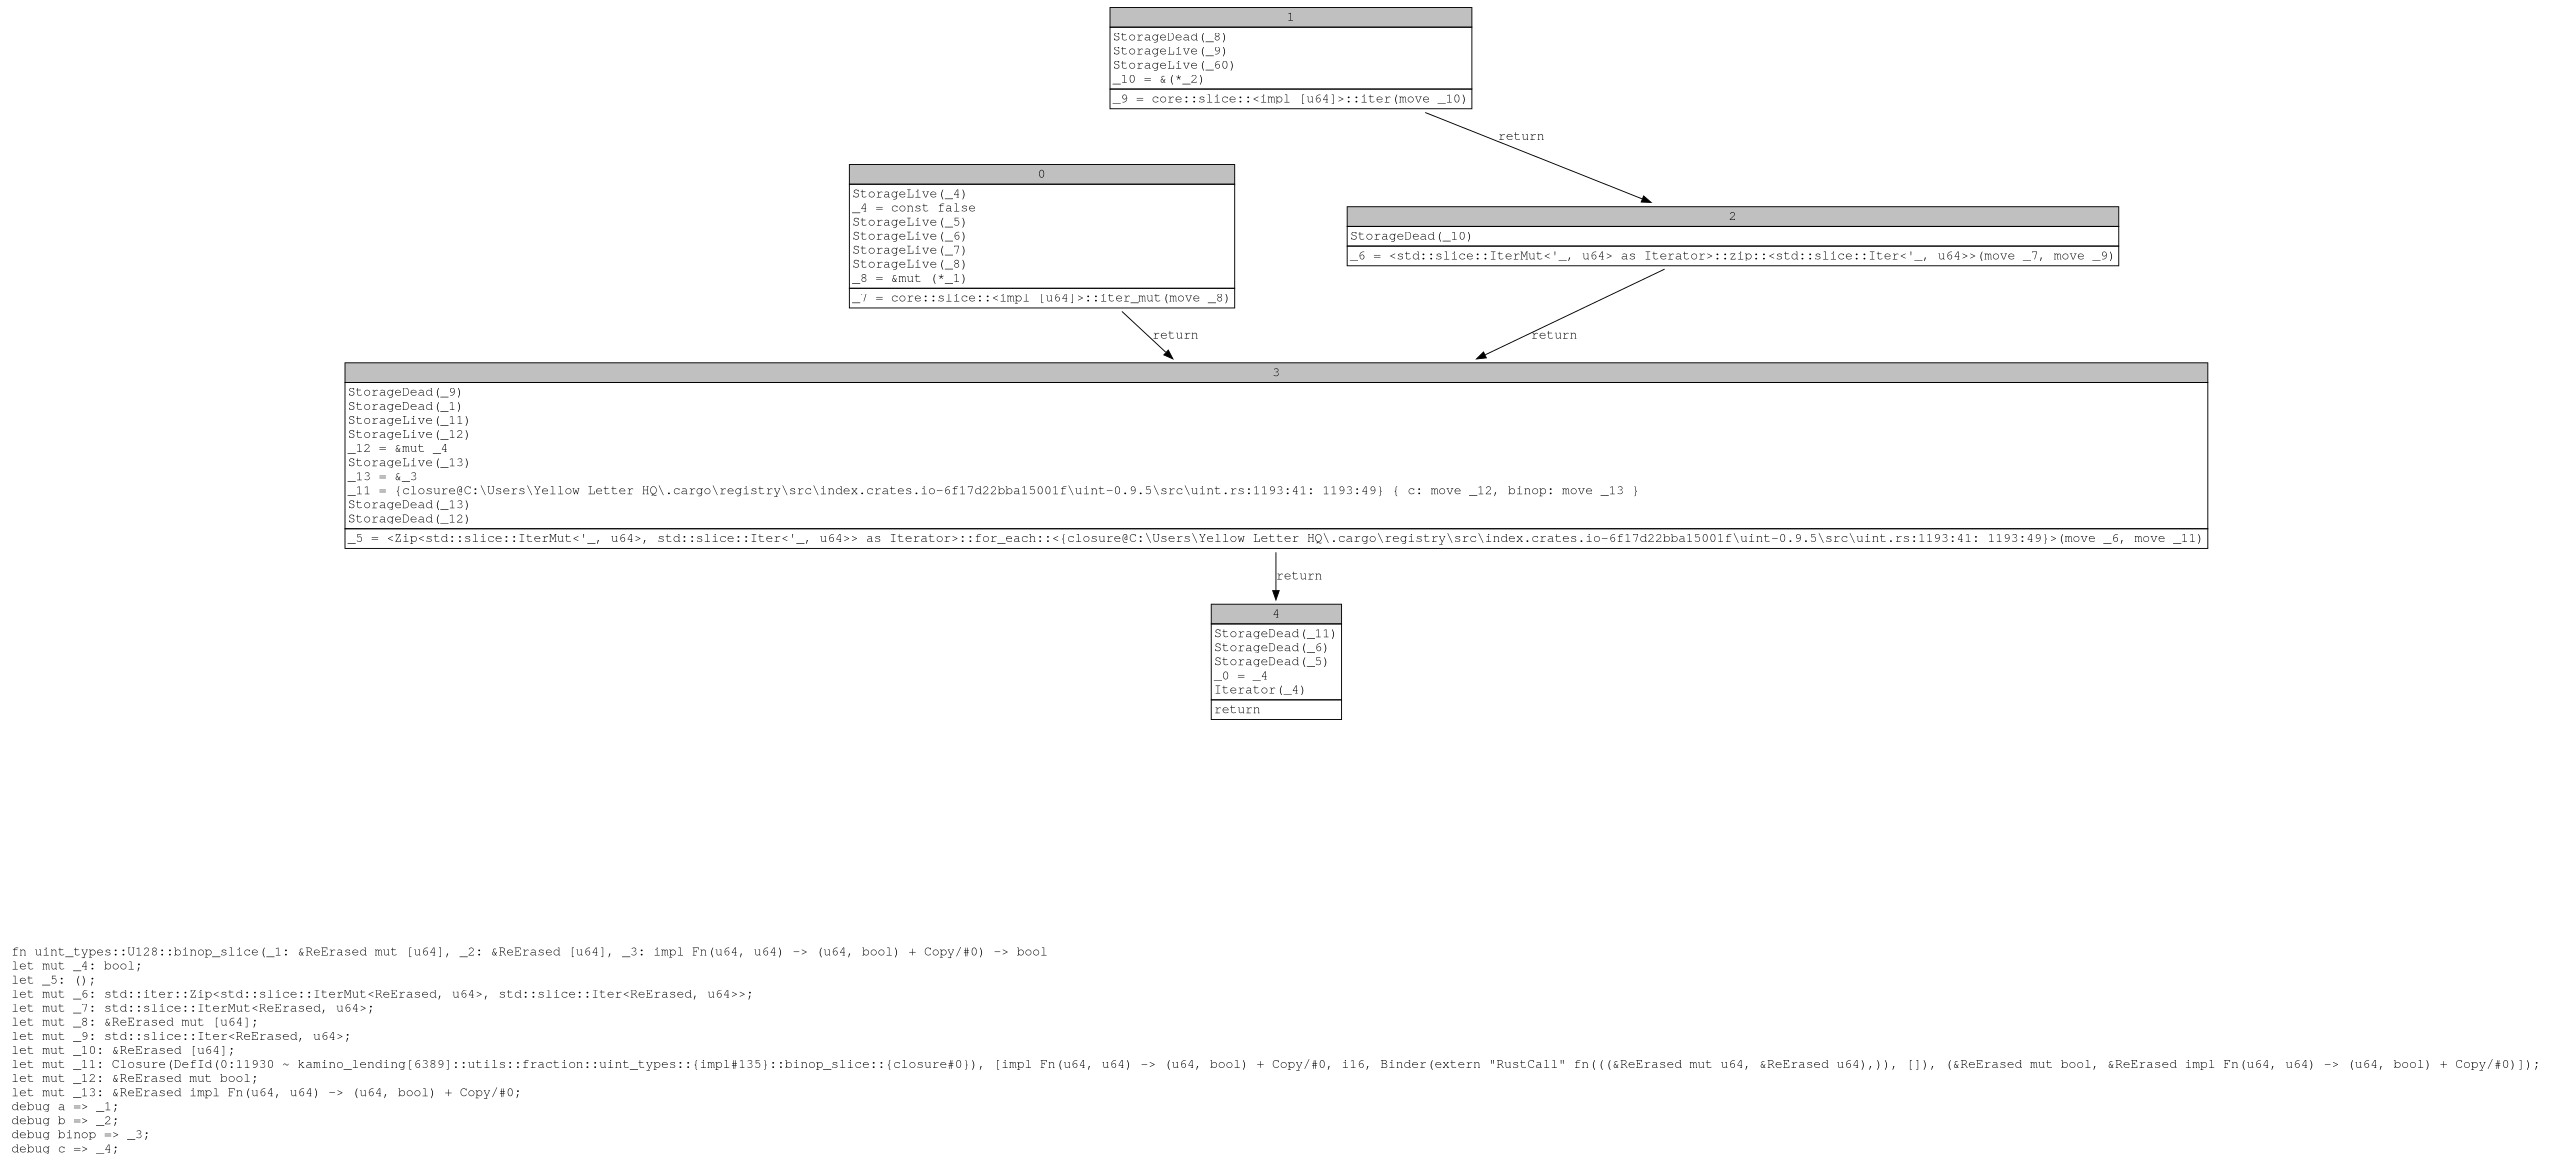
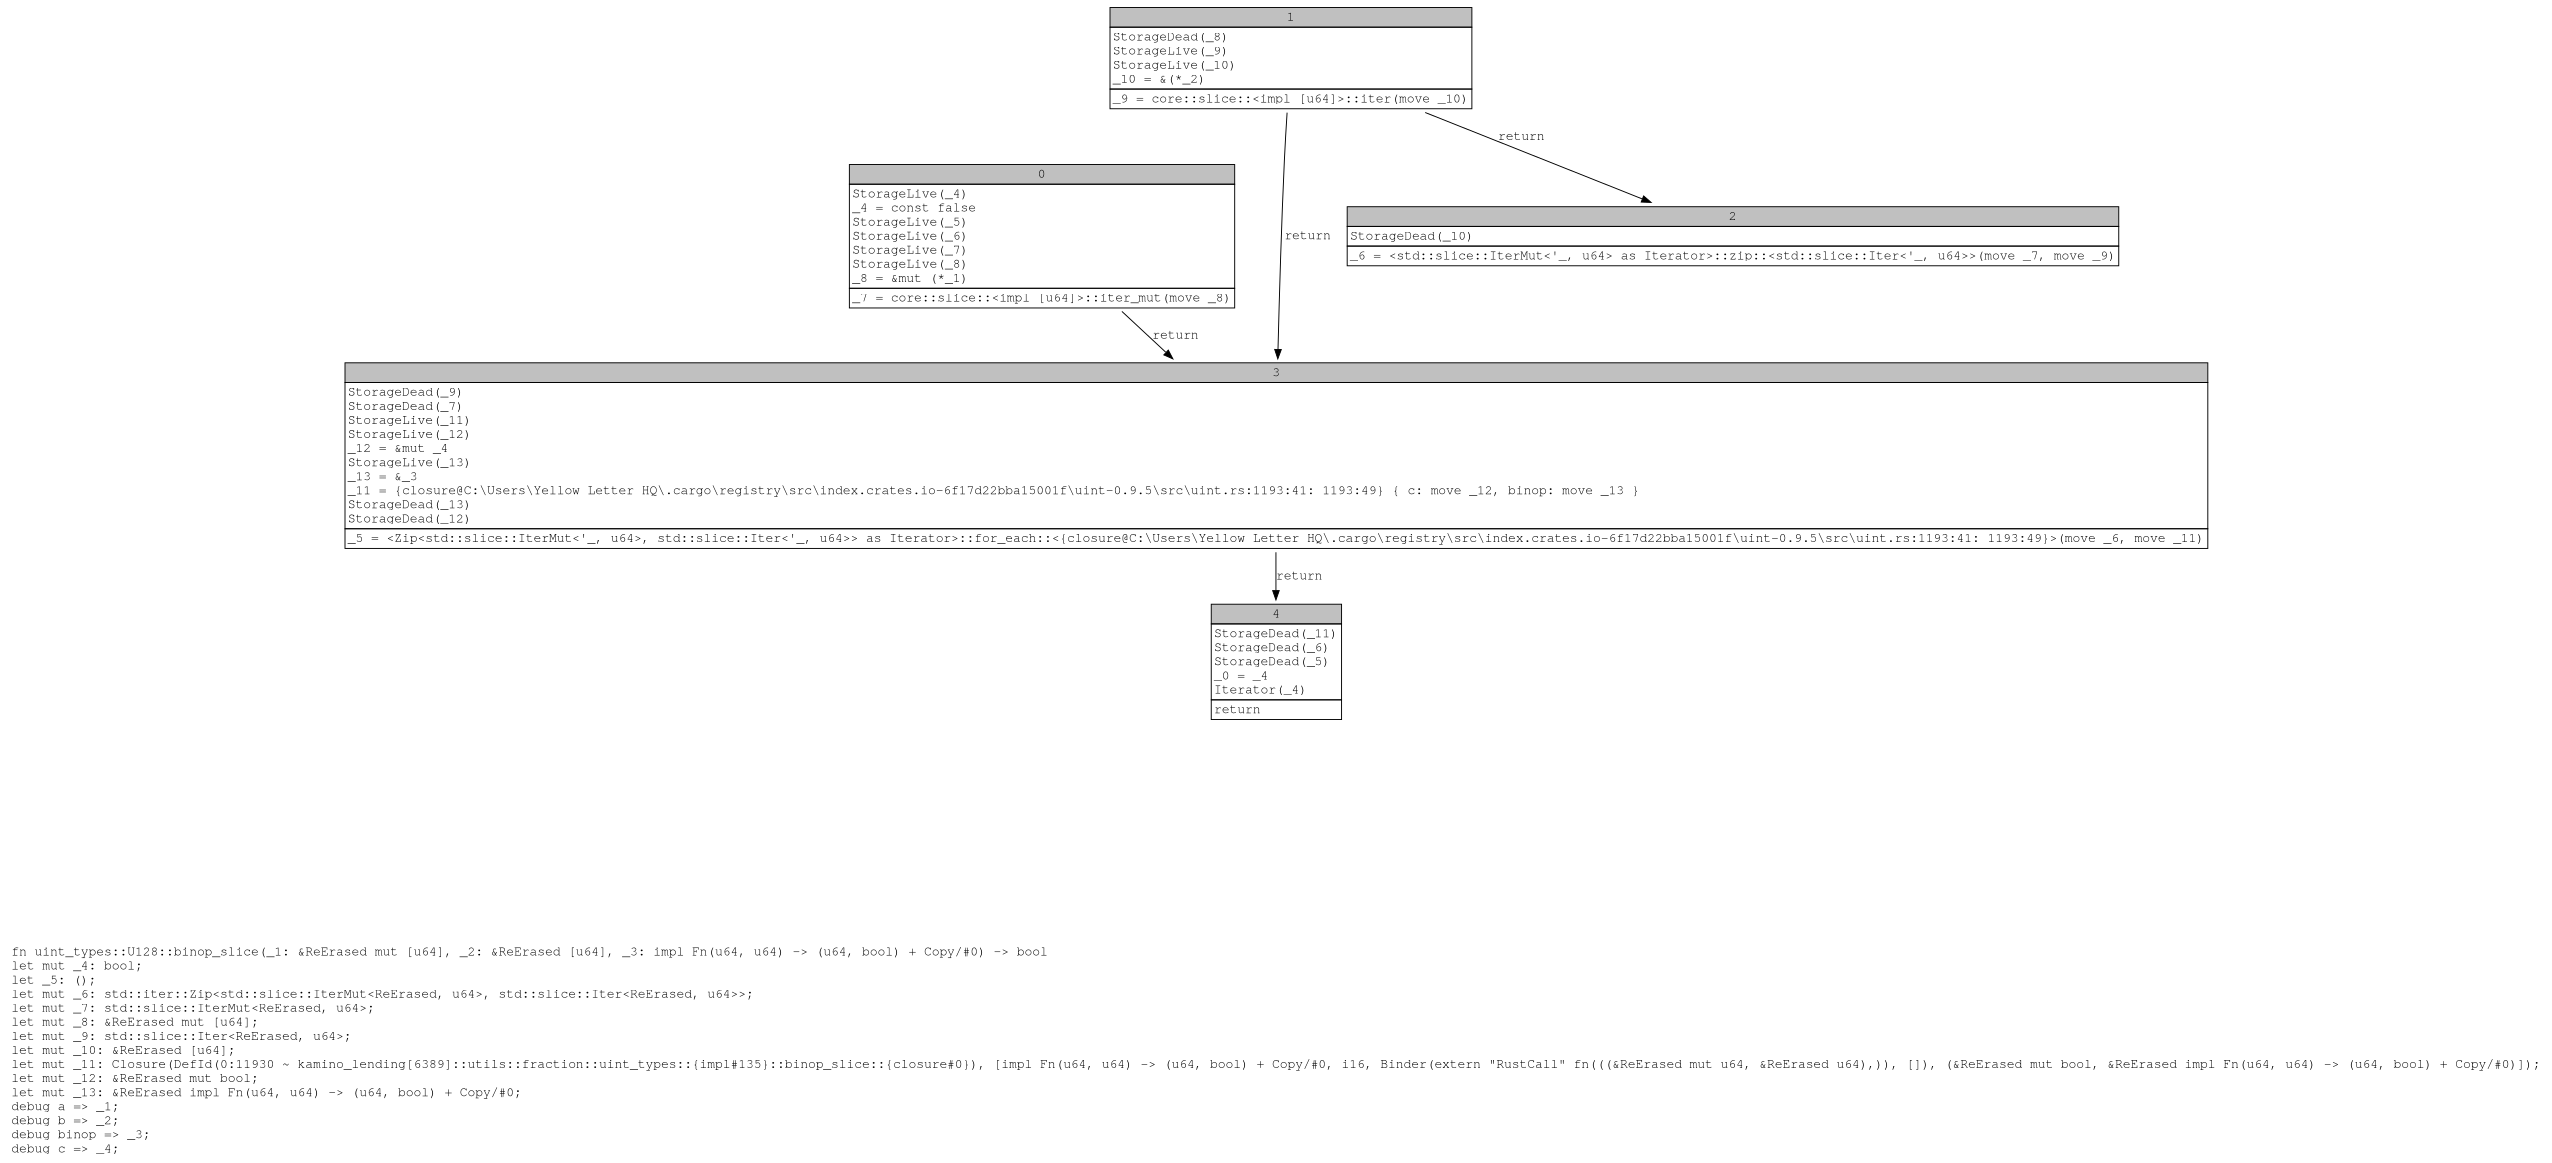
(1175, 65) -> (1175, 65)
(1575, 312) -> (1282, 231)
(406, 406) -> (406, 406)
